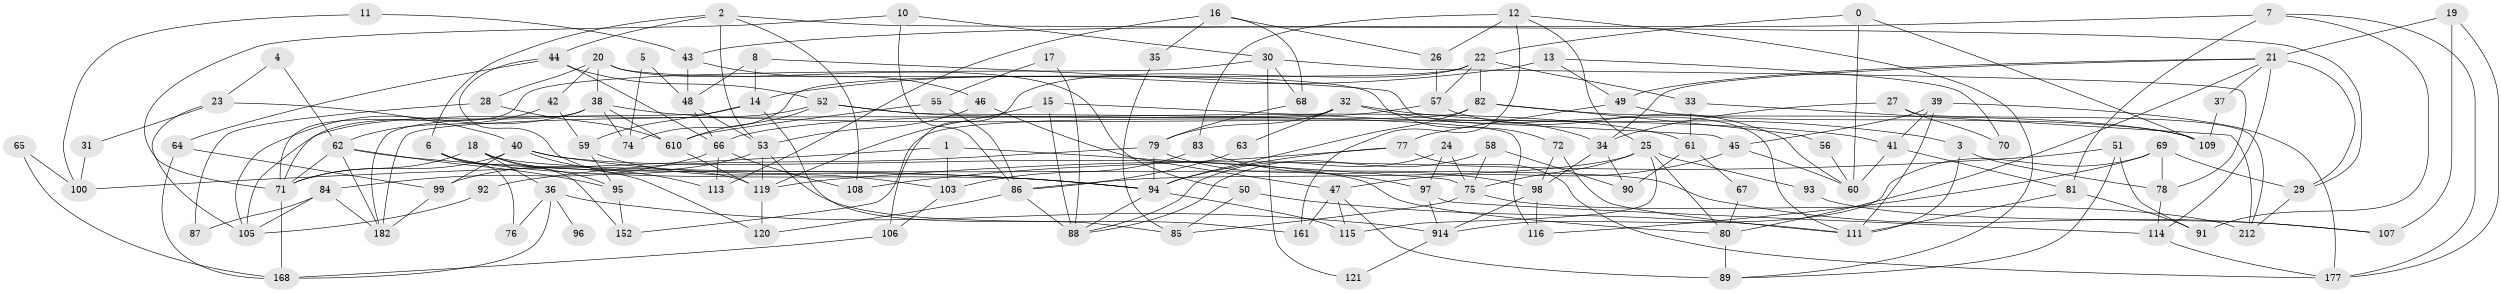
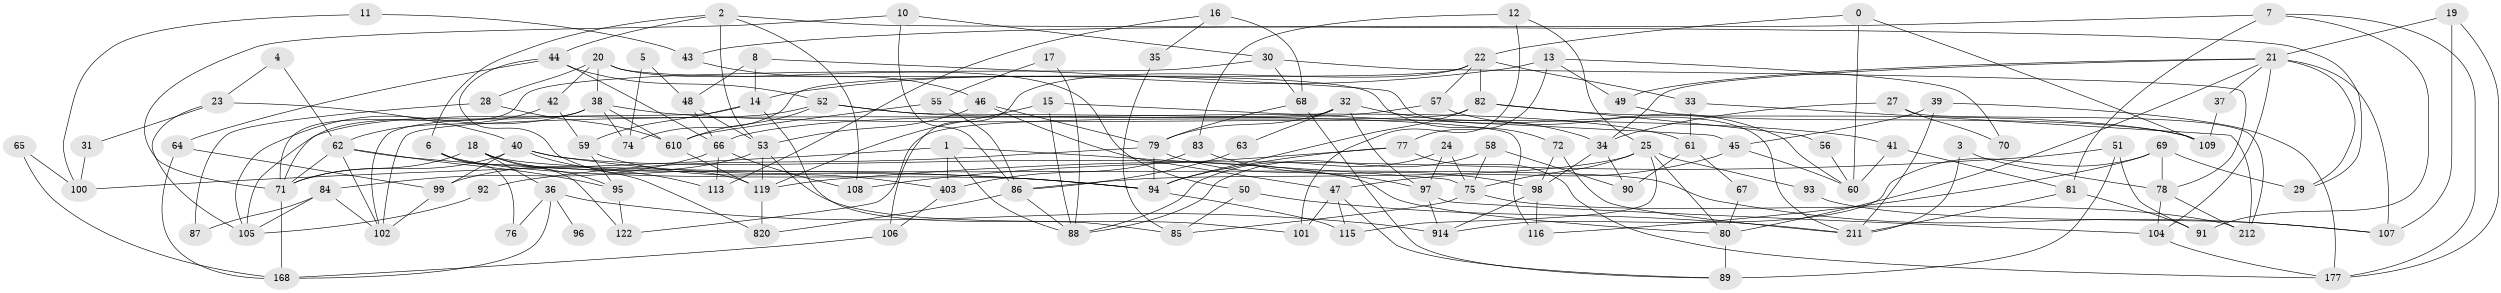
(1436, 58) -> none
(688, 80) -> none
(1966, 86) -> (1431, 251)
(1538, 116) -> (1521, 114)
none -> (2373, 117)
(1785, 123) -> (1377, 153)
(1915, 124) -> none
none -> (1082, 128)
(948, 190) -> (948, 190)
(1119, 210) -> (999, 204)
(2277, 210) -> (2204, 212)
(382, 235) -> (382, 235)
(624, 235) -> (624, 235)
(762, 235) -> (762, 235)
(1302, 235) -> (1302, 235)
(1855, 235) -> (1855, 235)
(2157, 235) -> (2157, 235)
(1354, 279) -> none
